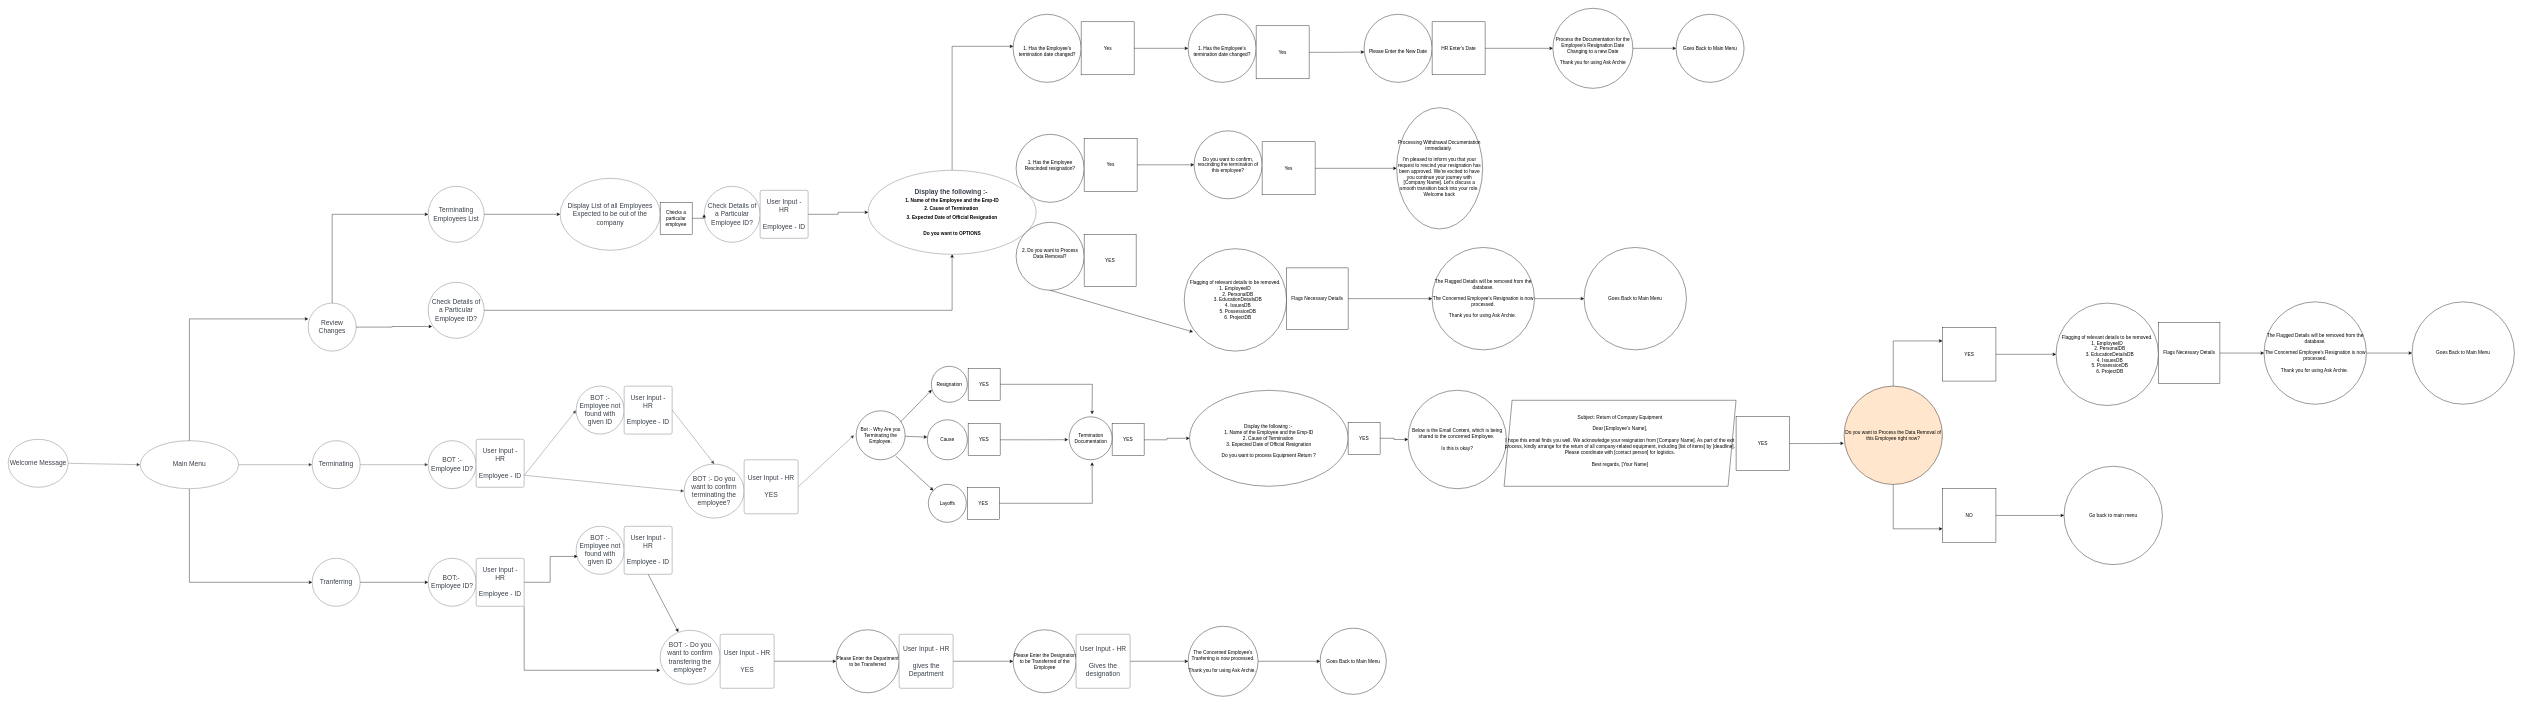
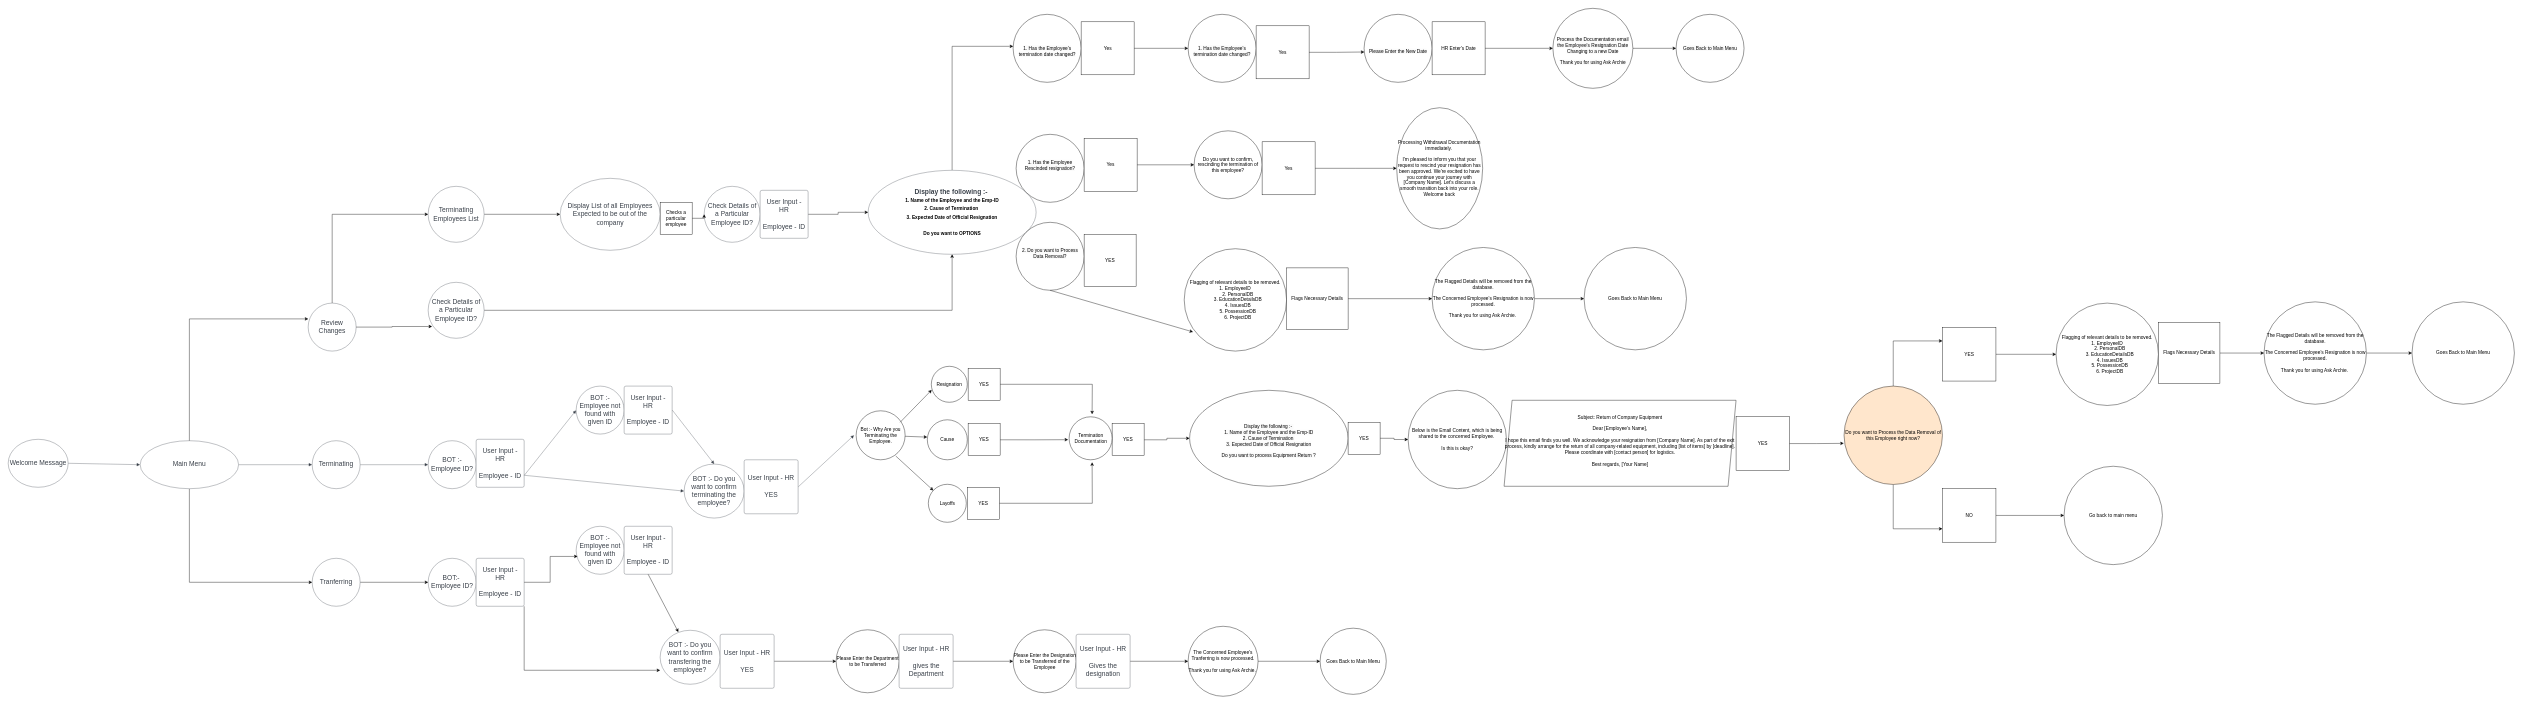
(1593, 48) -> (1593, 48)
